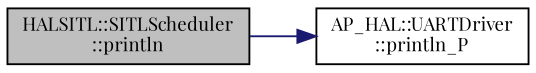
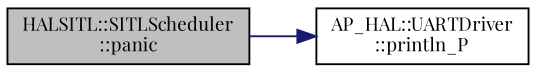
(128, 36) -> (128, 36)
